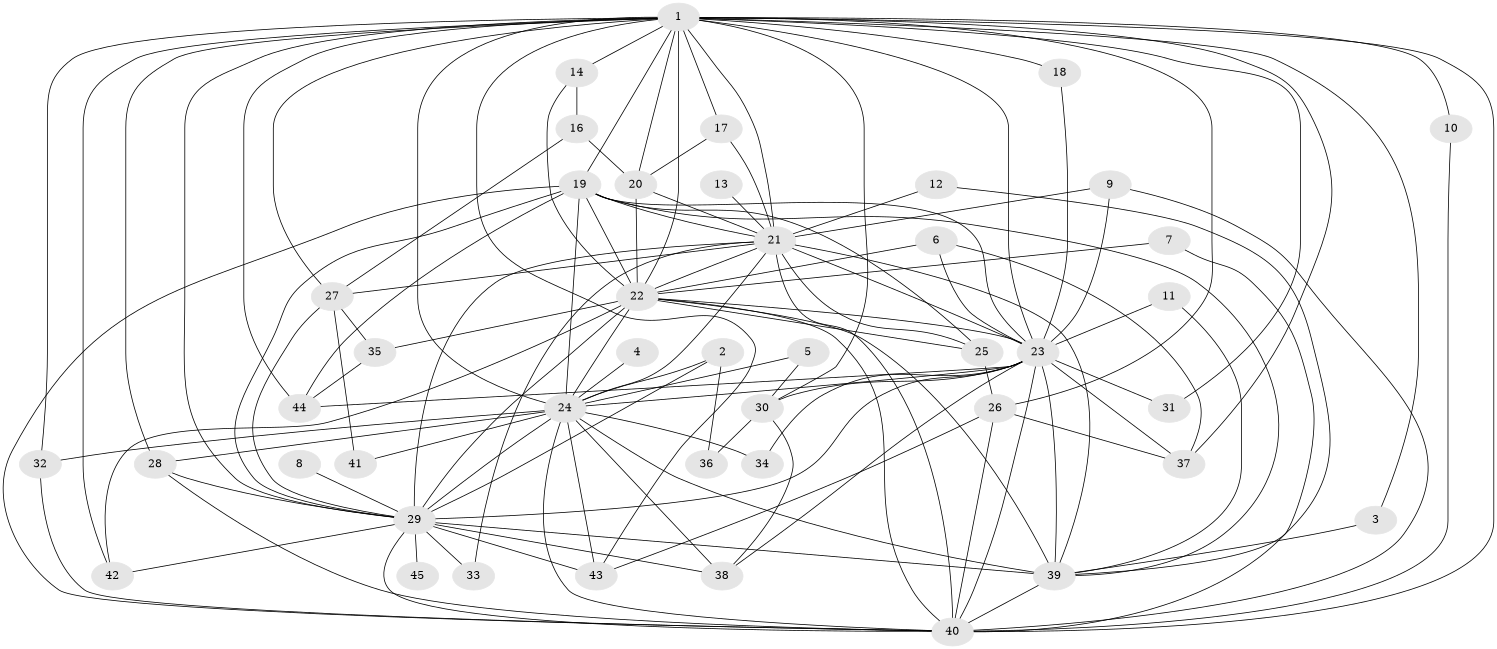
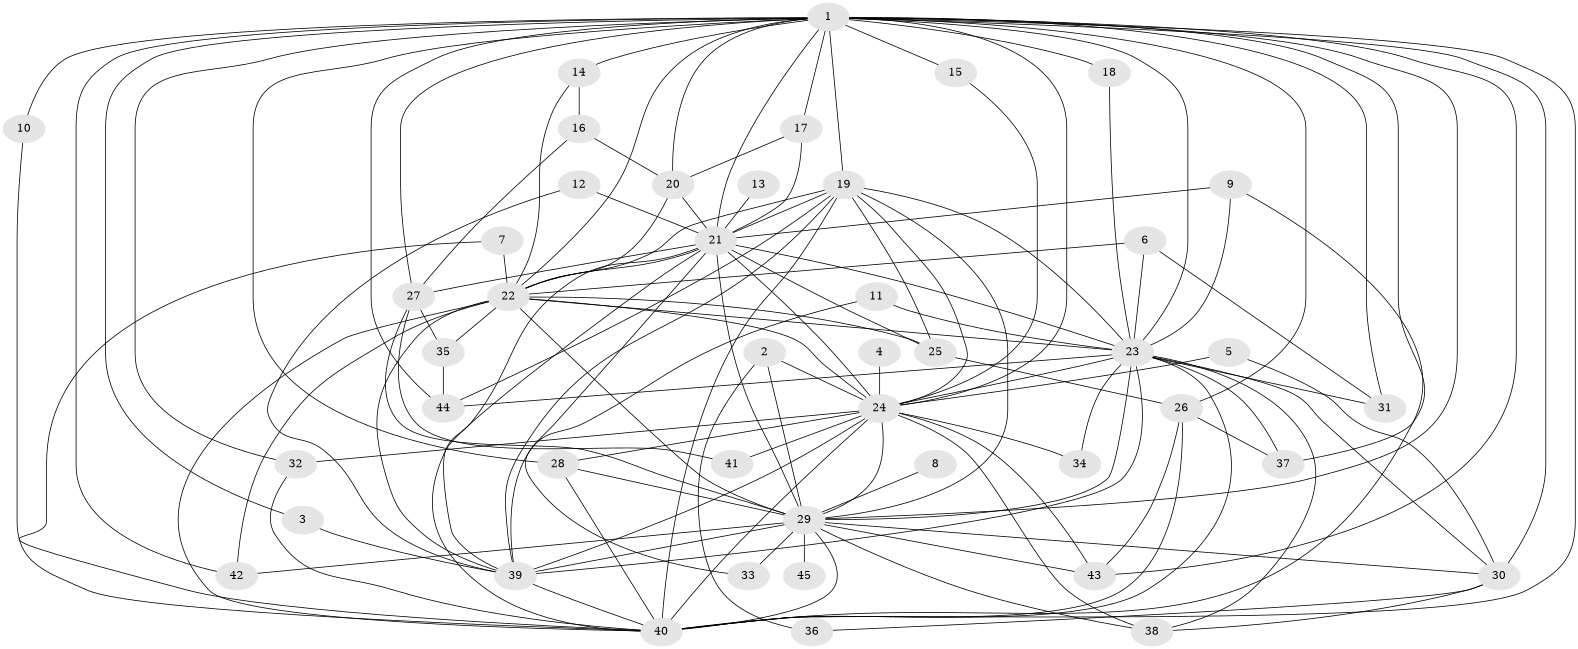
none -> (956, 73)
(1118, 311) -> (1265, 325)
none -> (1152, 548)
